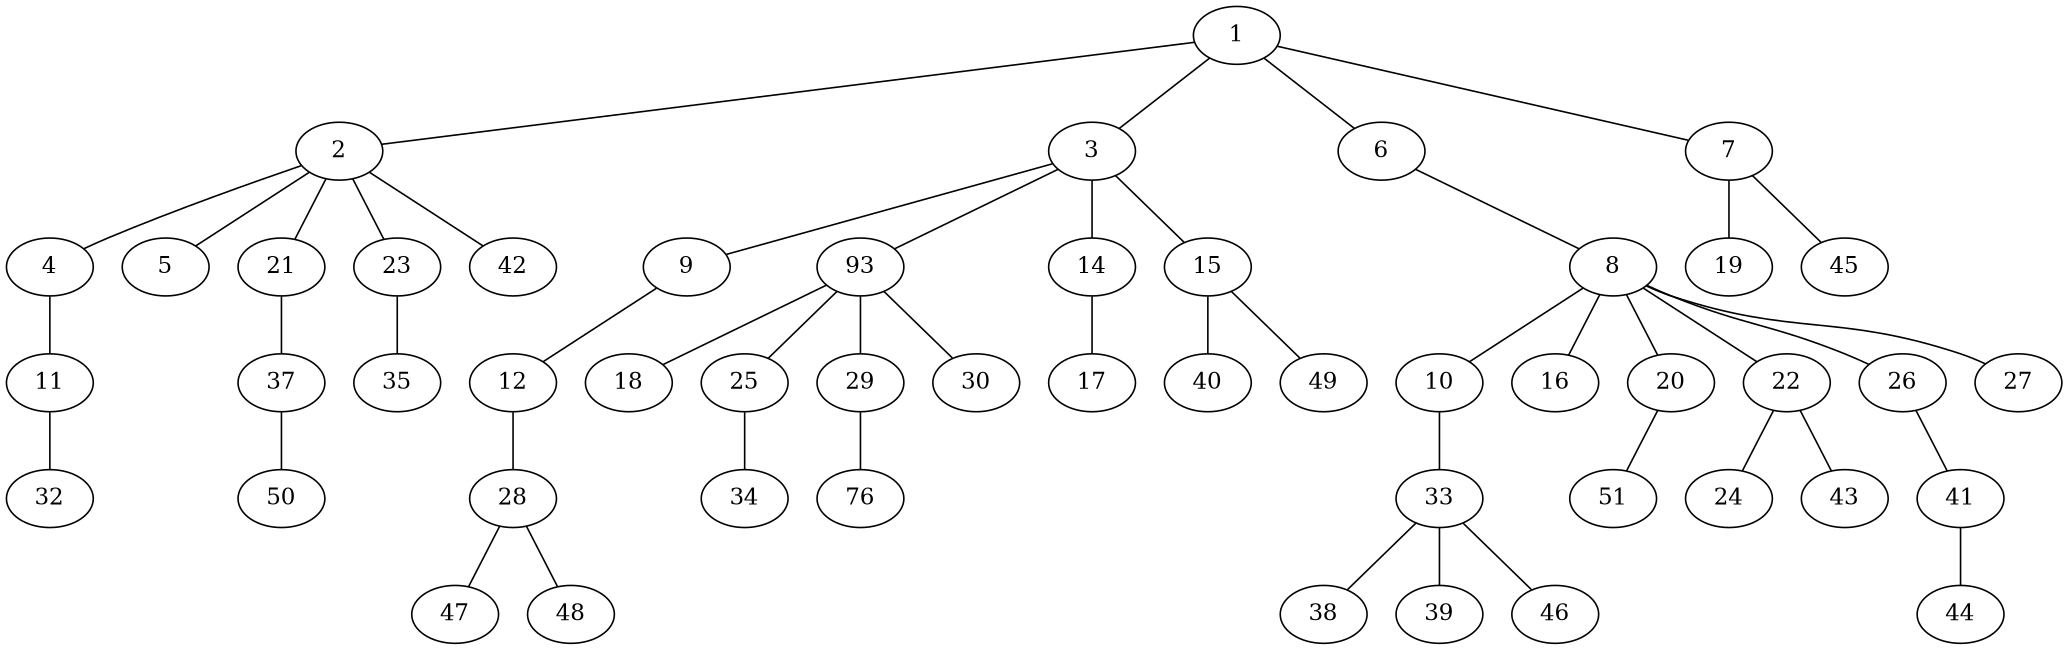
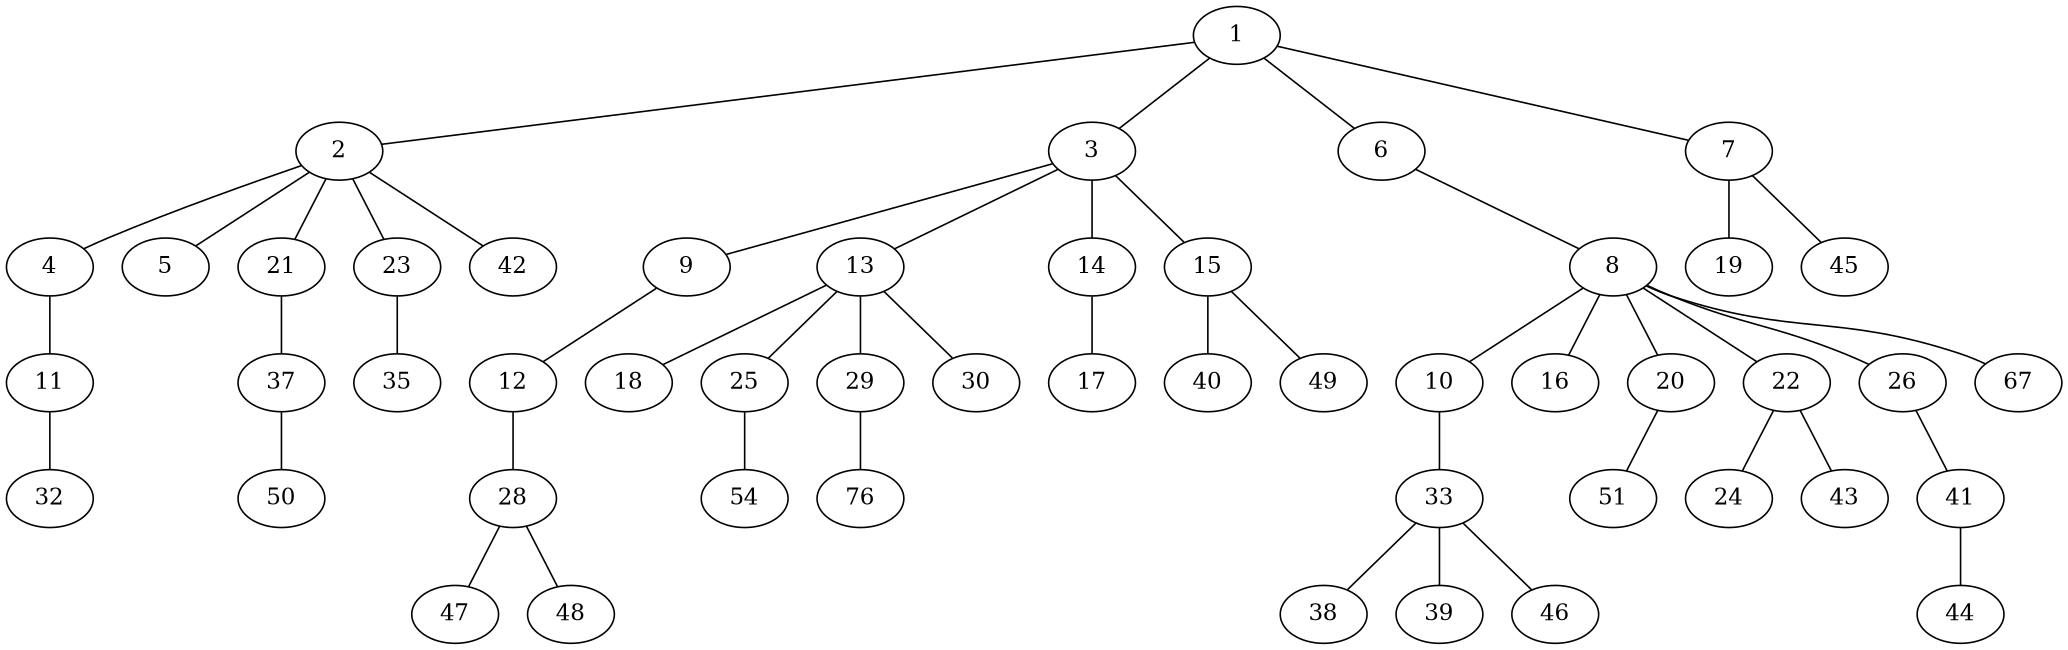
(860, 267) -> (860, 267)
(2018, 383) -> (2018, 383)
(745, 499) -> (745, 499)
